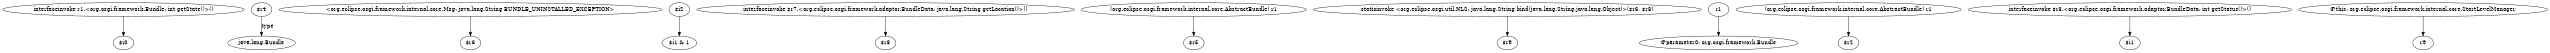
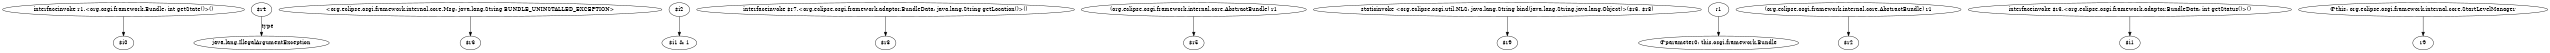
(262, 43) -> (262, 43)
(1719, 43) -> (1719, 43)
